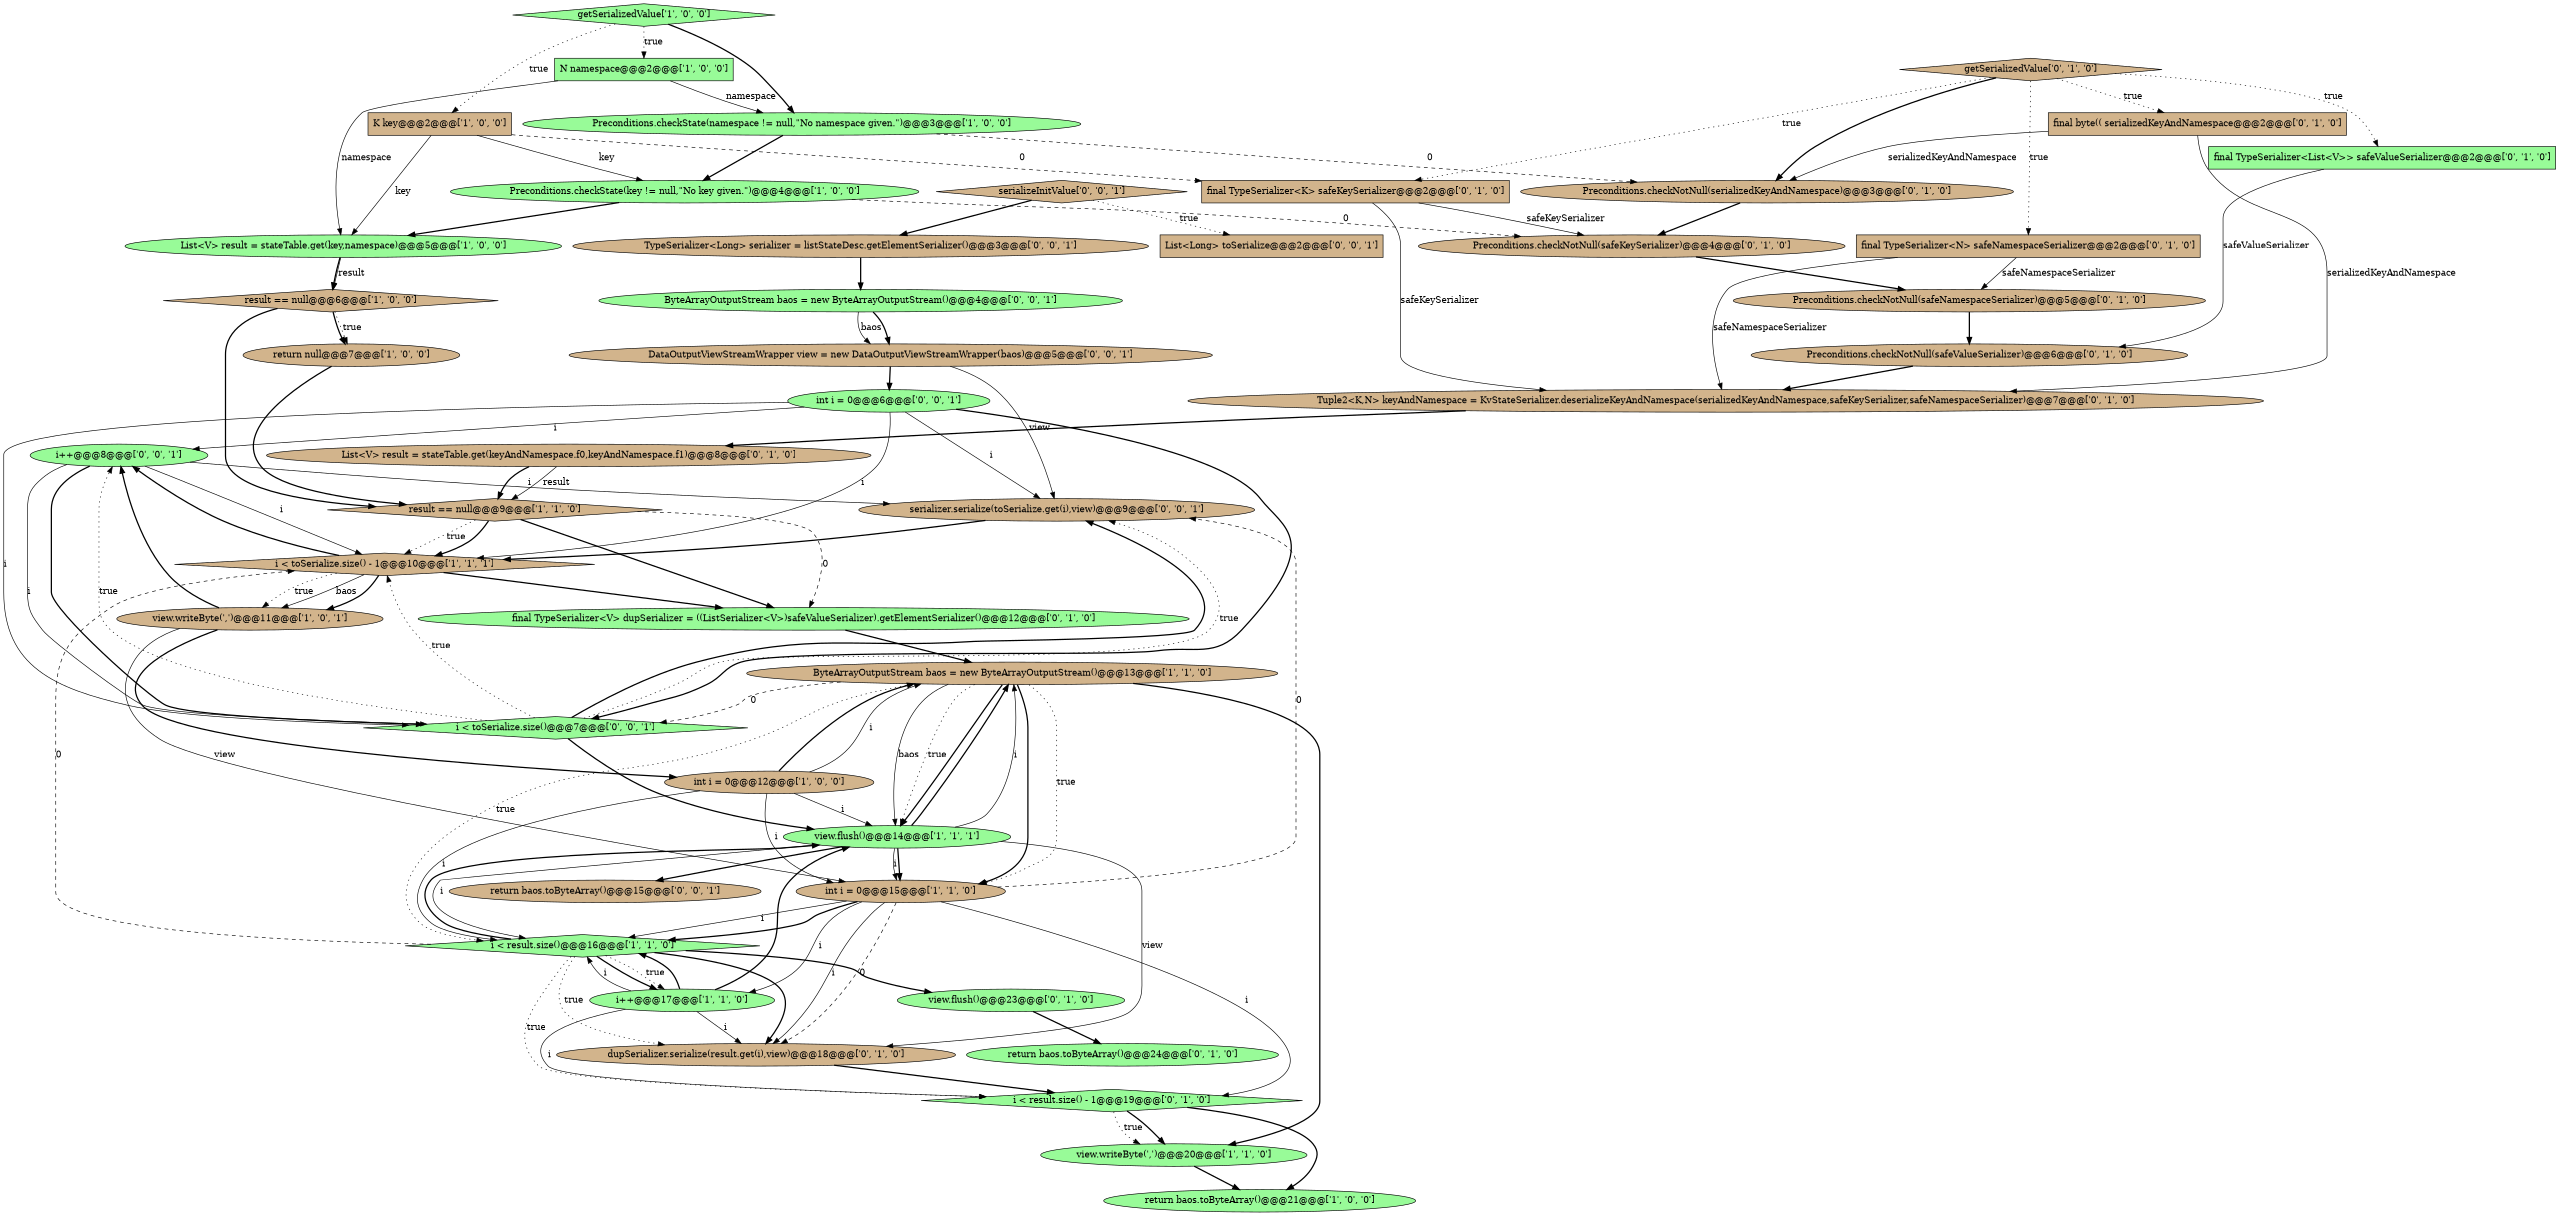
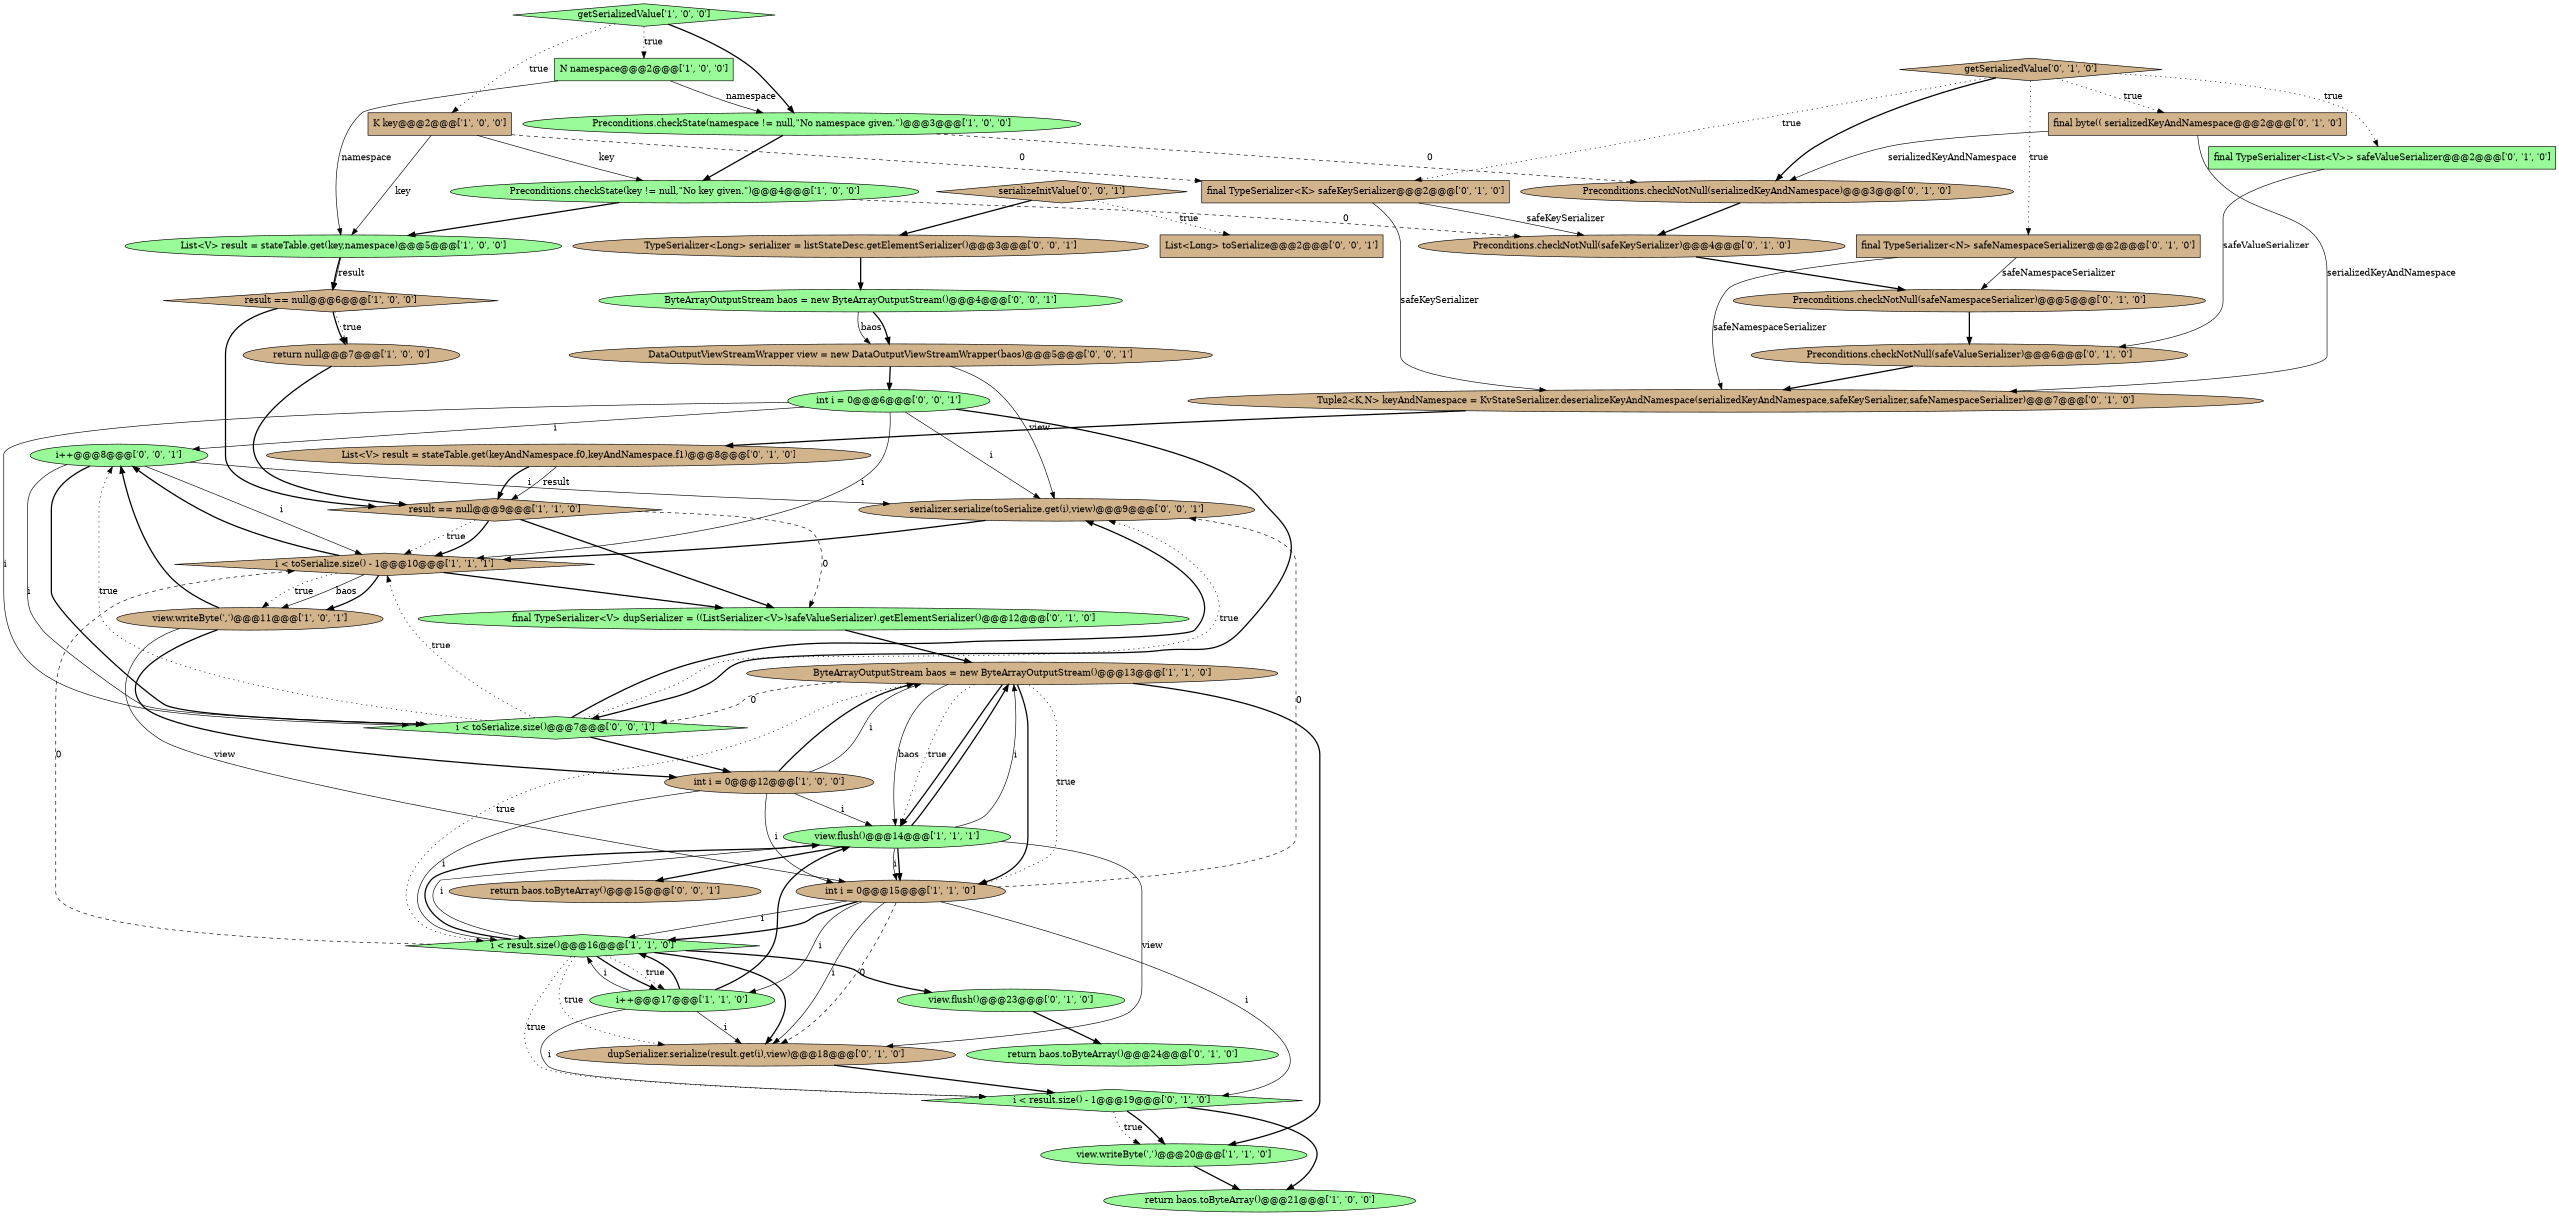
(681, 801) -> (657, 754)
